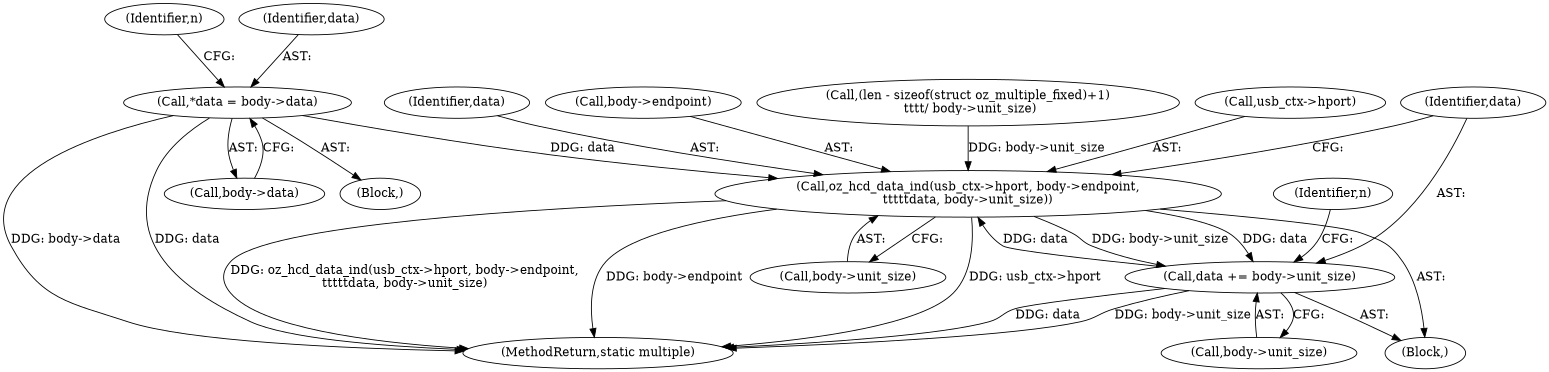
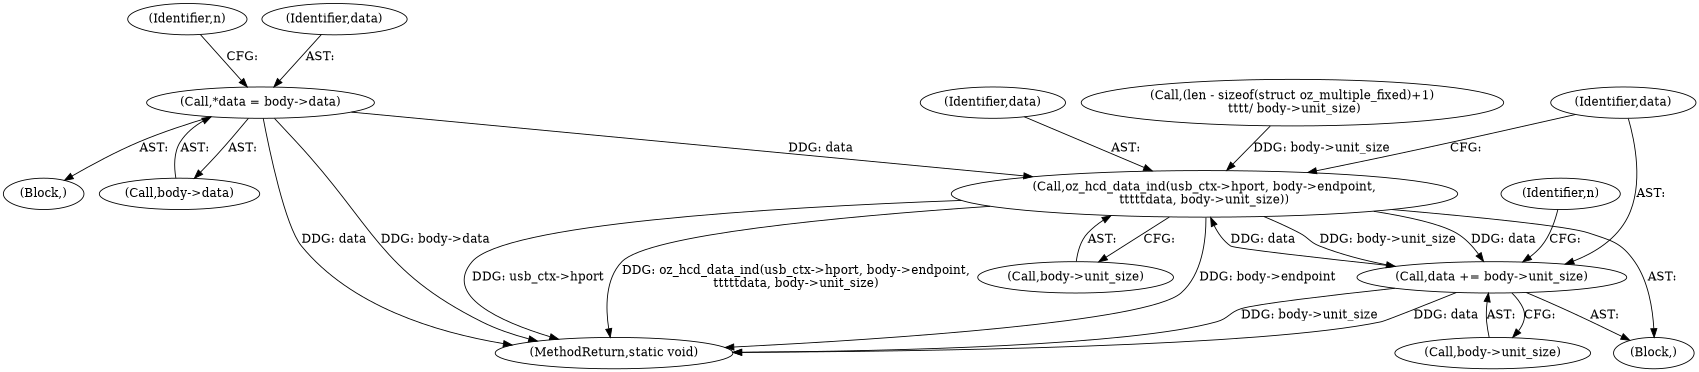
(643, 103) -> none
(1290, 103) -> none
(281, 148) -> (197, 148)
(598, 353) -> (614, 353)
